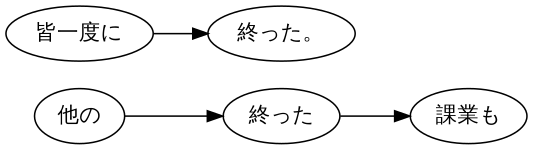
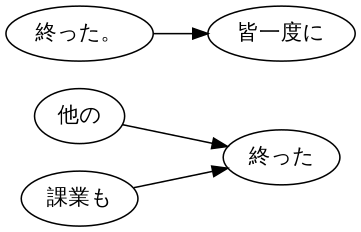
(173, 34) -> (173, 34)
(367, 116) -> (173, 180)
